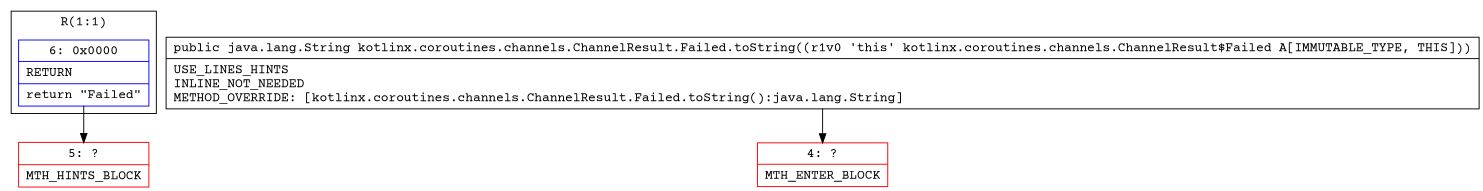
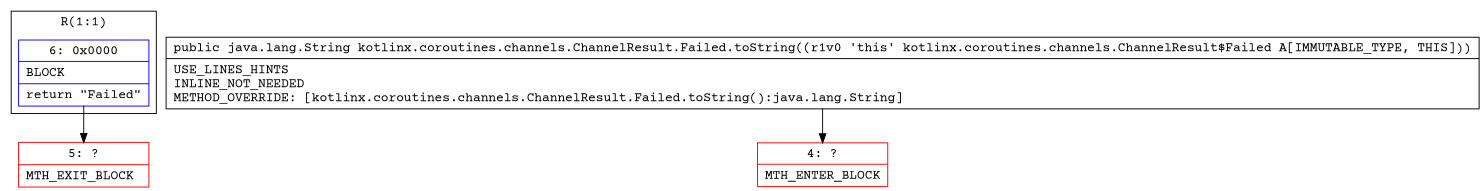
(49, 72) -> (46, 72)
(84, 175) -> (80, 175)
